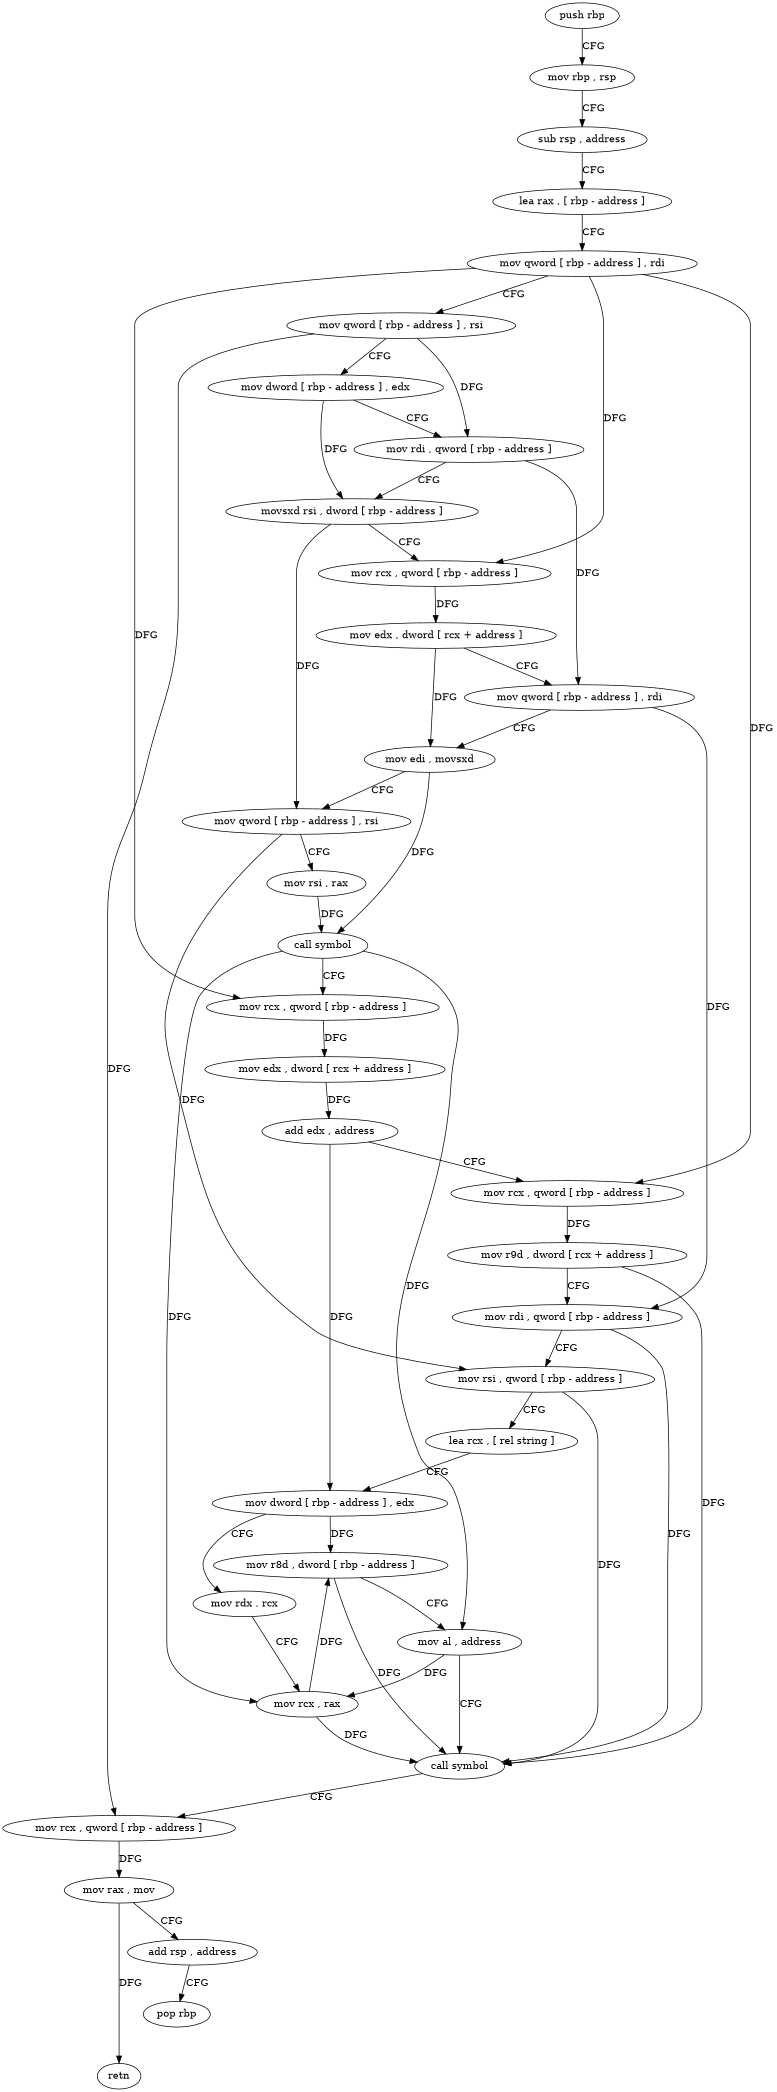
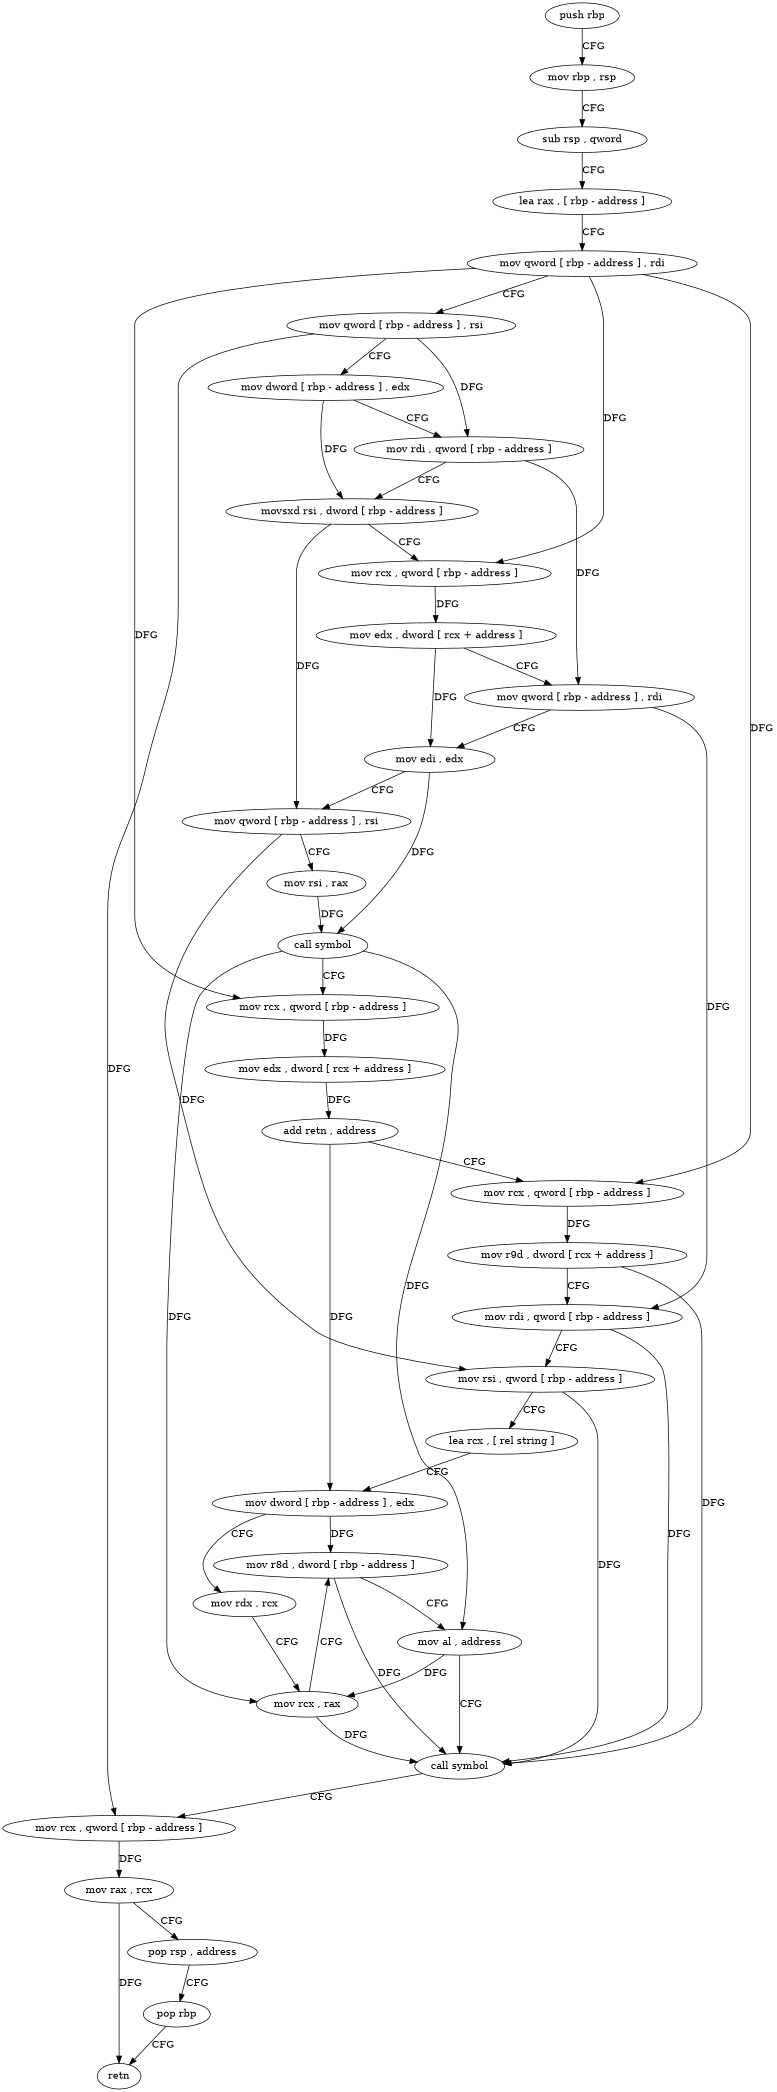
(582, 140) -> (582, 140)
(430, 760) -> (430, 760)
(330, 1131) -> (330, 1131)
(331, 1642) -> (331, 1642)
(119, 1890) -> (119, 1890)
(192, 1952) -> (192, 1952)
none -> (150, 2043)
